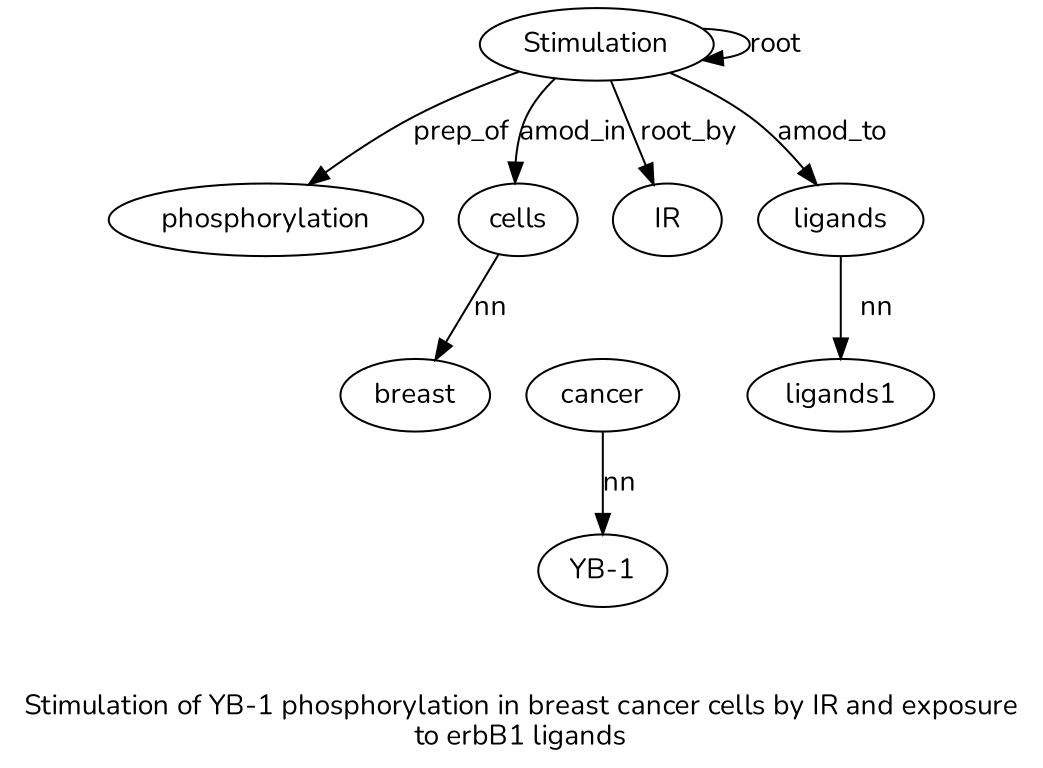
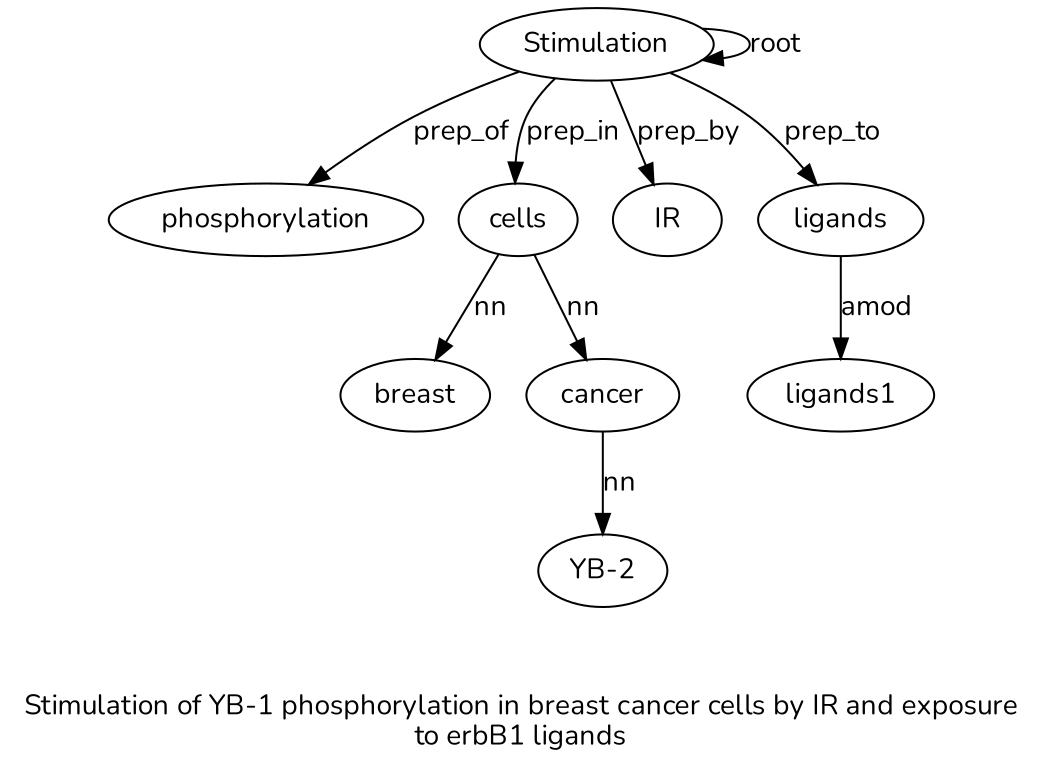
(574, 132) -> (574, 132)
(690, 132) -> (690, 132)
(833, 132) -> (833, 132)
none -> (556, 298)
(877, 308) -> (877, 308)
(603, 571) -> (603, 571)
